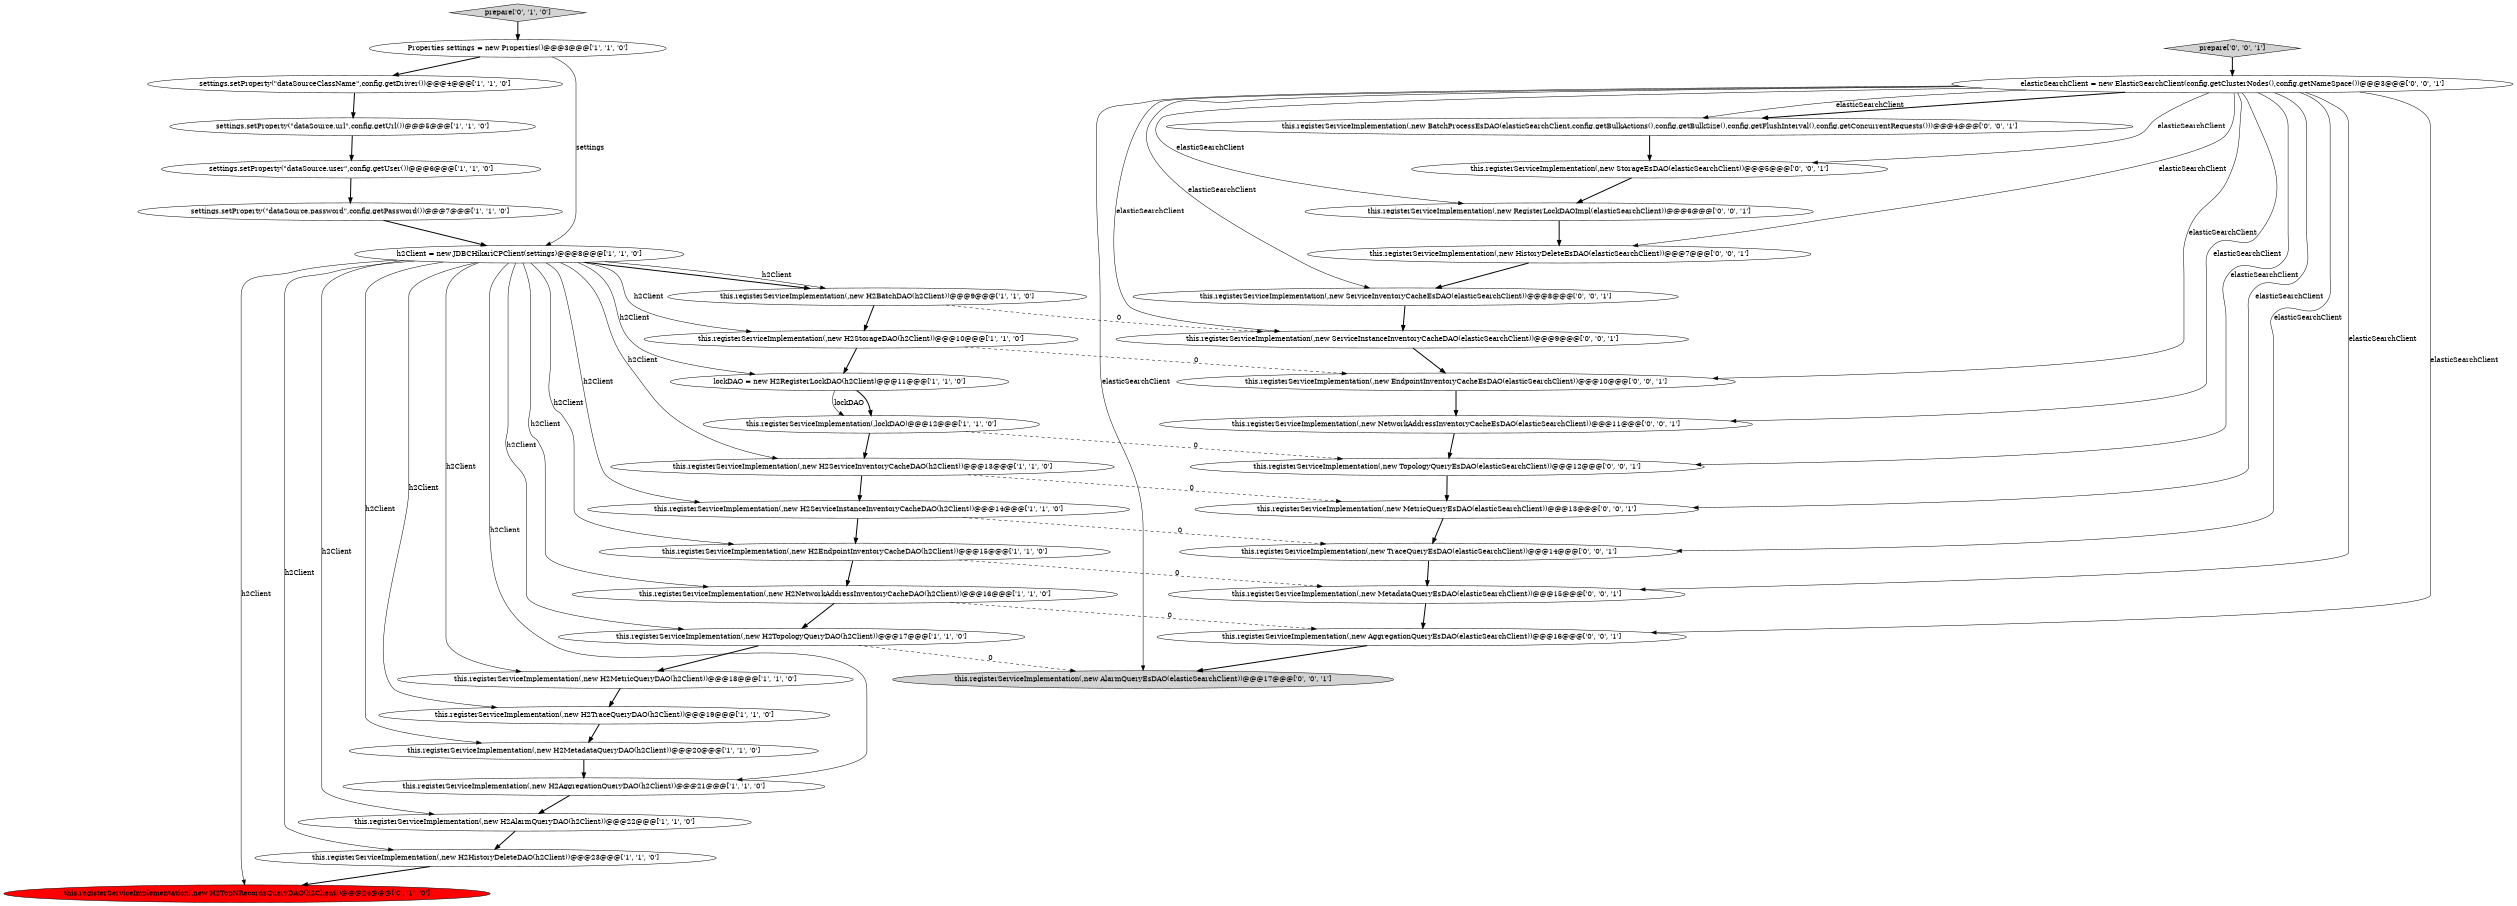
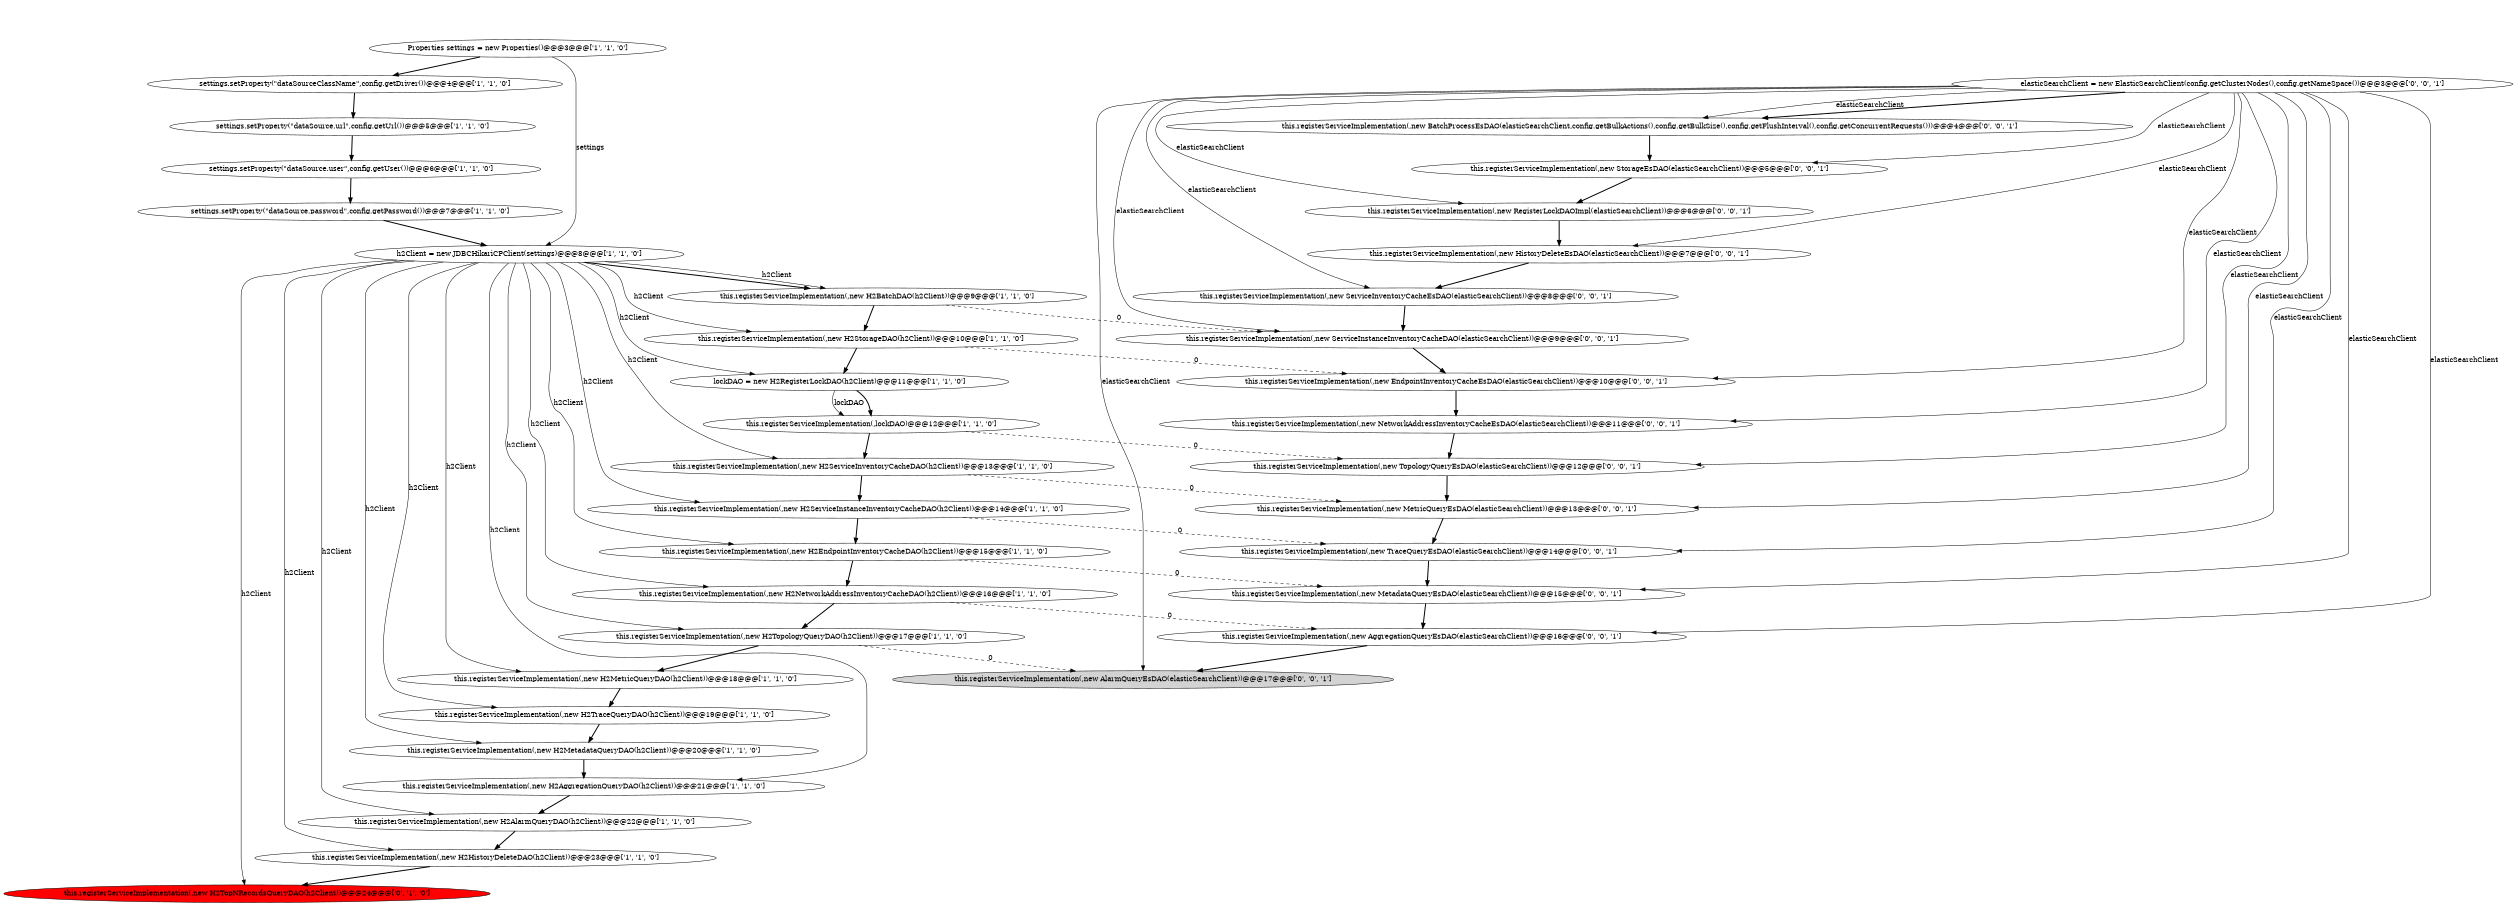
(518, 13) -> none
(2232, 48) -> none
